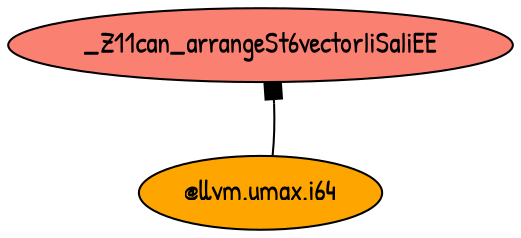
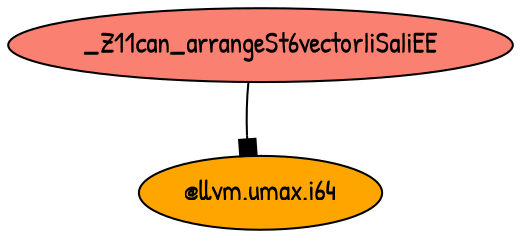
(274, 130) -> (247, 109)
